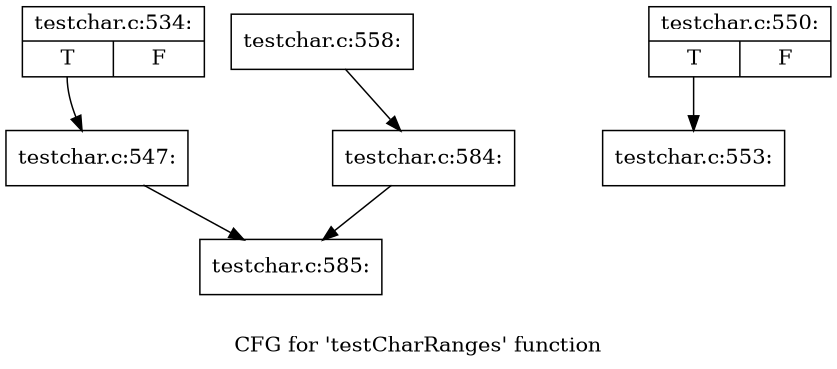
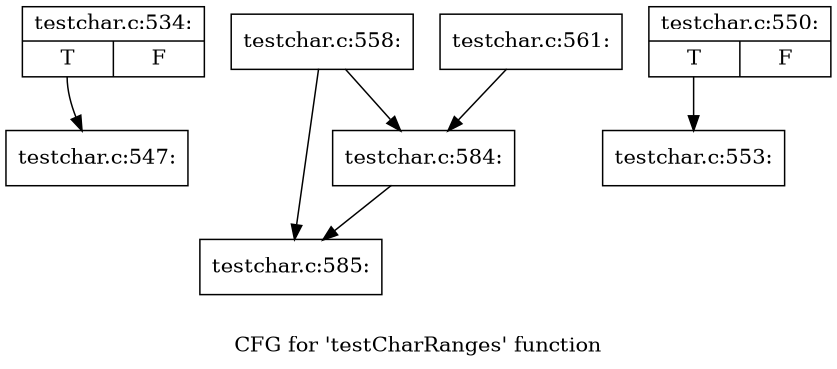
none -> (531, 42)
(187, 209) -> (308, 147)
